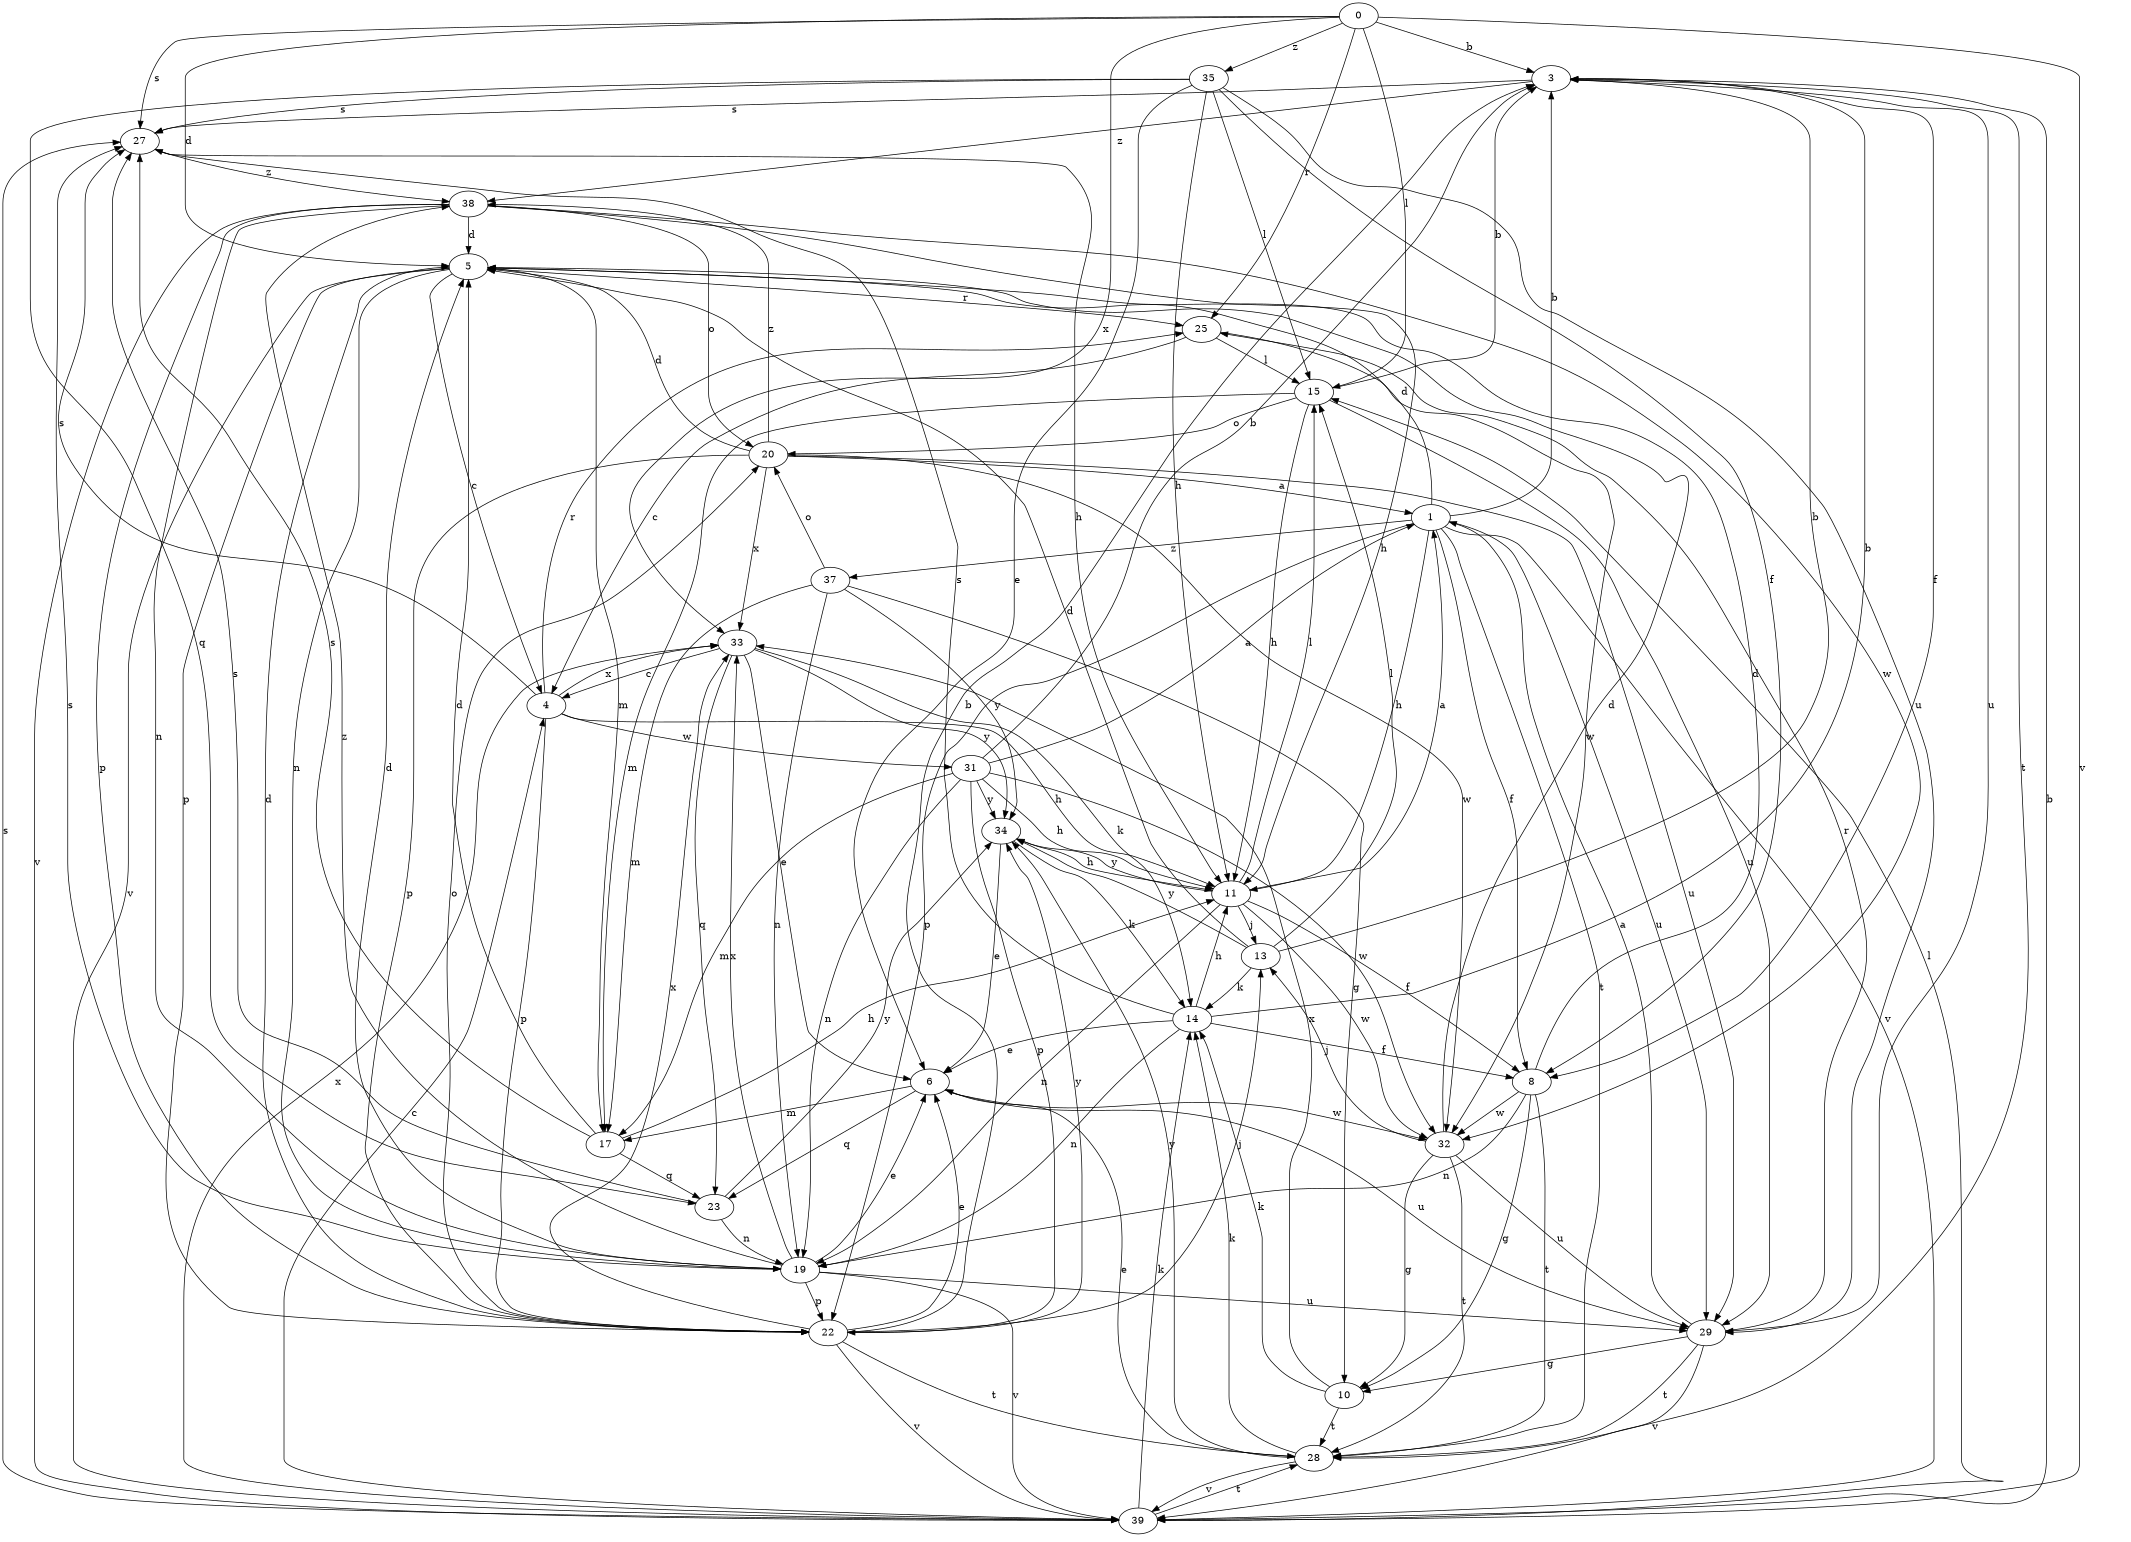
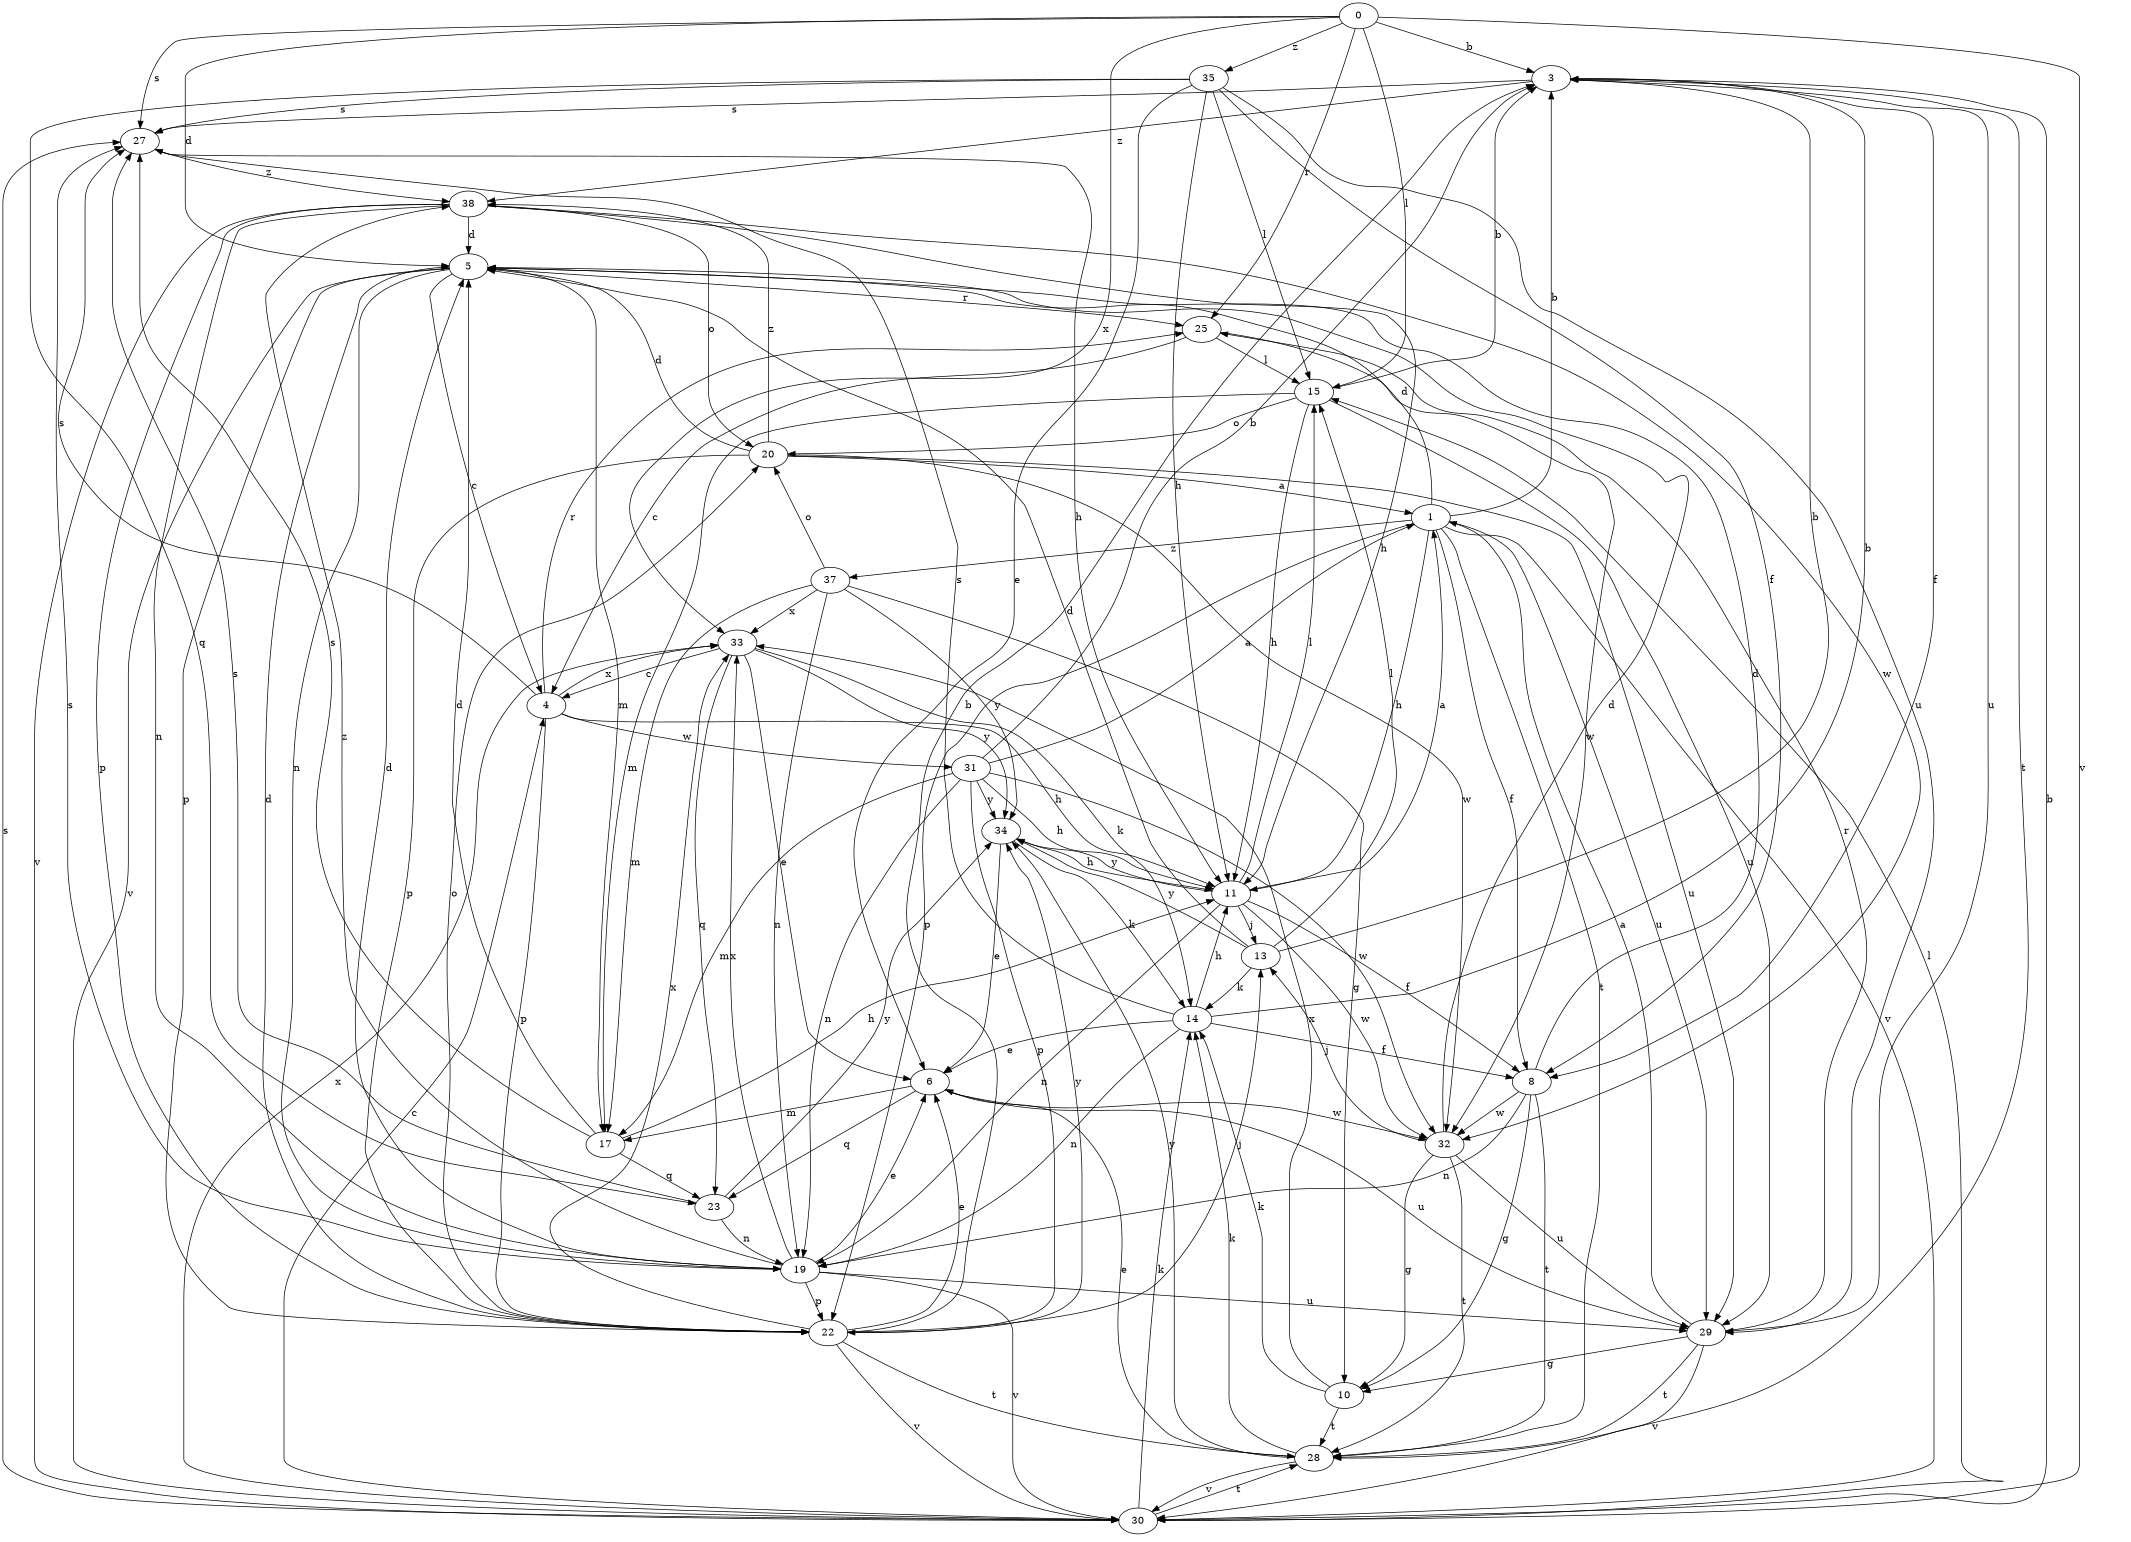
(754, 545) -> (787, 610)
(1138, 1521) -> (1138, 1521)
